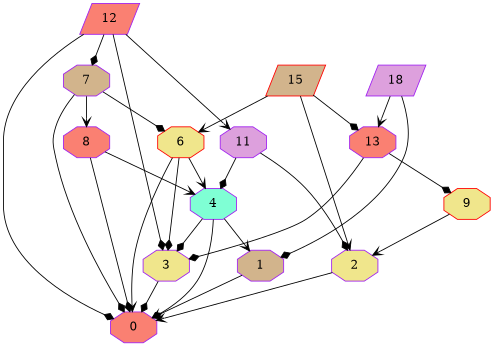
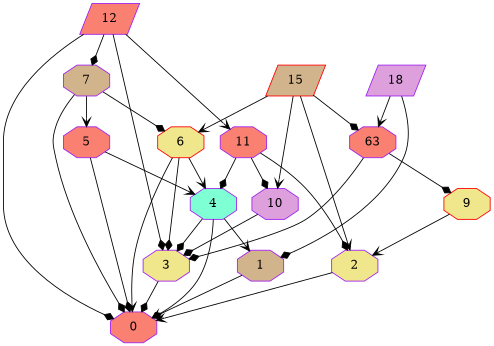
(87, 142) -> (87, 142)
(243, 142) -> (243, 142)
(373, 142) -> (373, 142)
none -> (275, 204)
